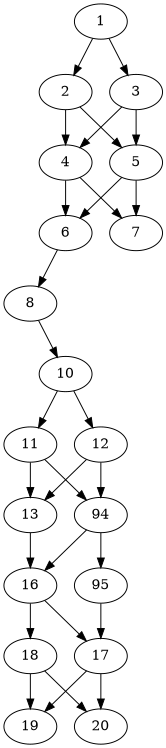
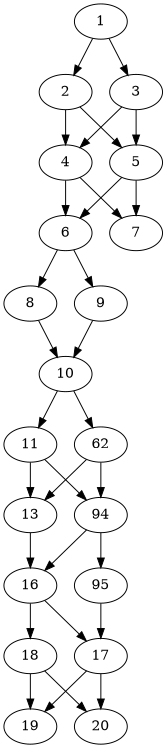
none -> (101, 304)
(101, 445) -> (101, 445)
